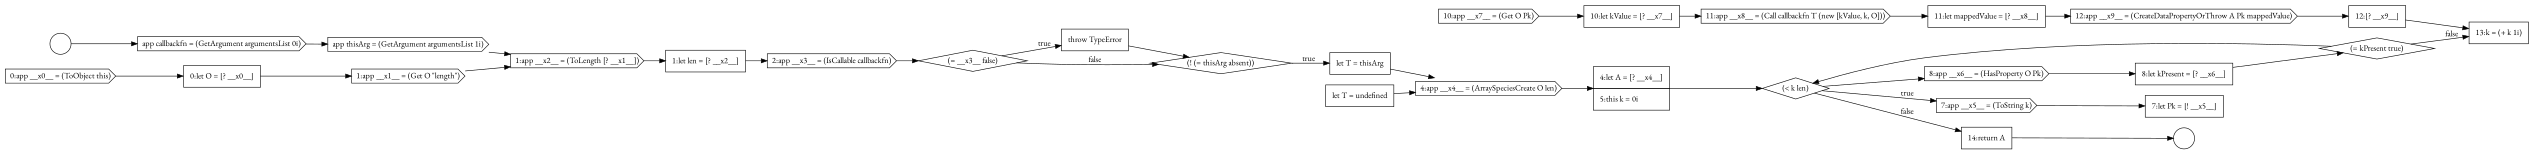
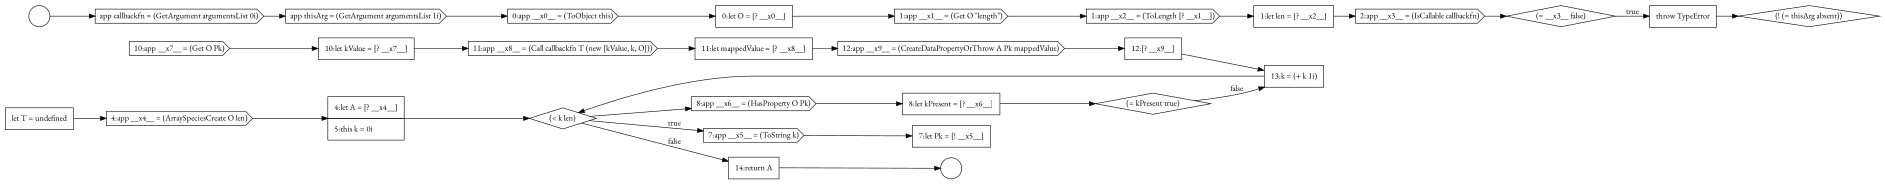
(2073, 46) -> (922, 76)
(497, 53) -> (474, 16)
(1360, 63) -> none
(1085, 65) -> none
